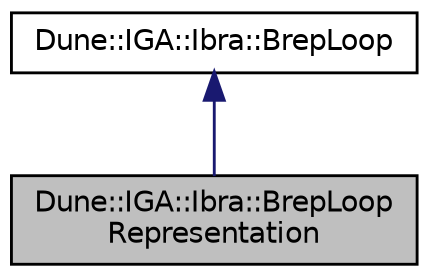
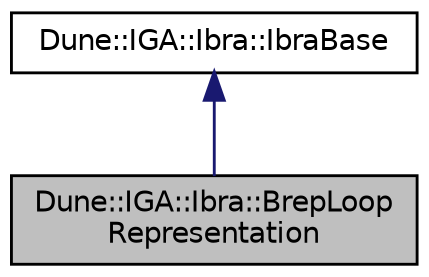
(214, 43) -> (214, 43)
